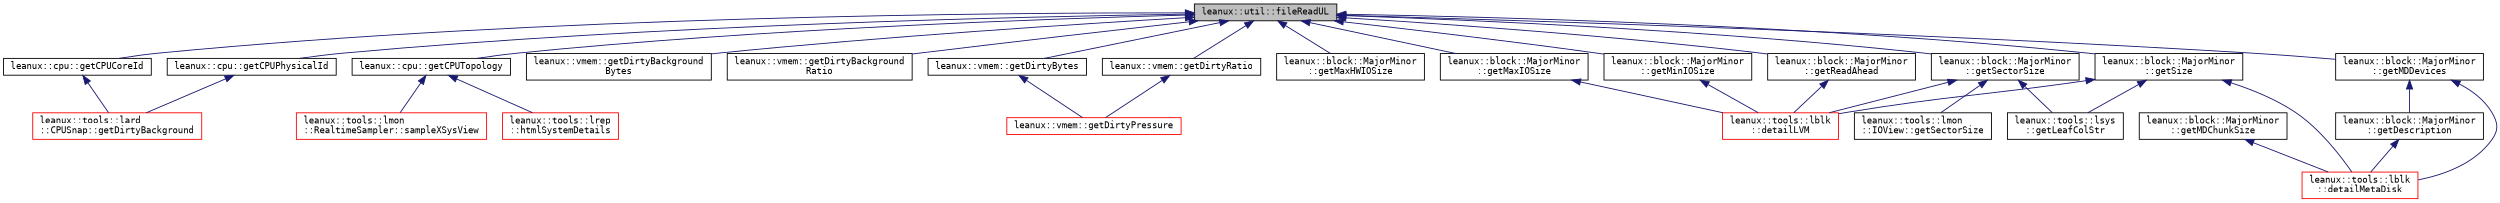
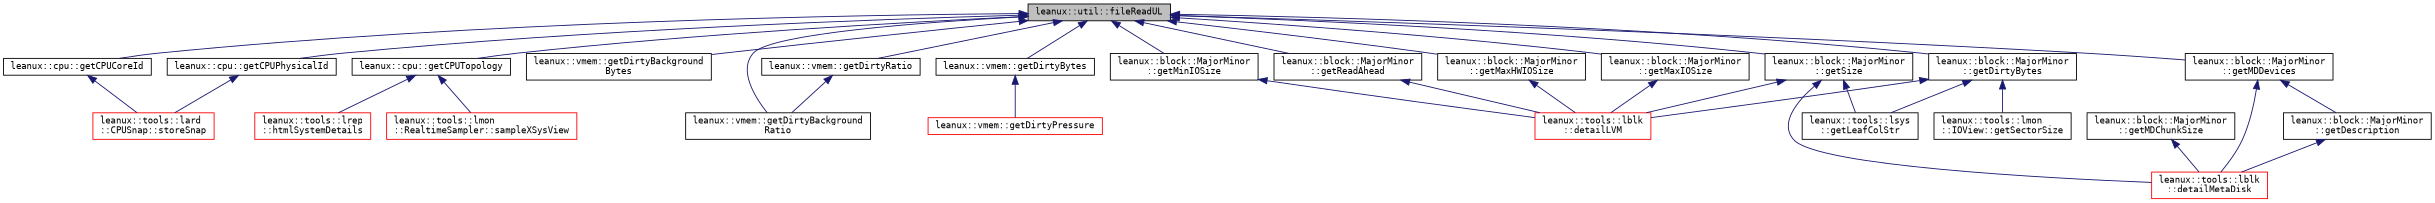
(2005, 67) -> (2003, 67)
(1134, 99) -> (809, 97)
none -> (1556, 99)
(117, 126) -> (153, 126)
